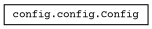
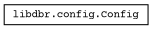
(76, 15) -> (76, 15)
